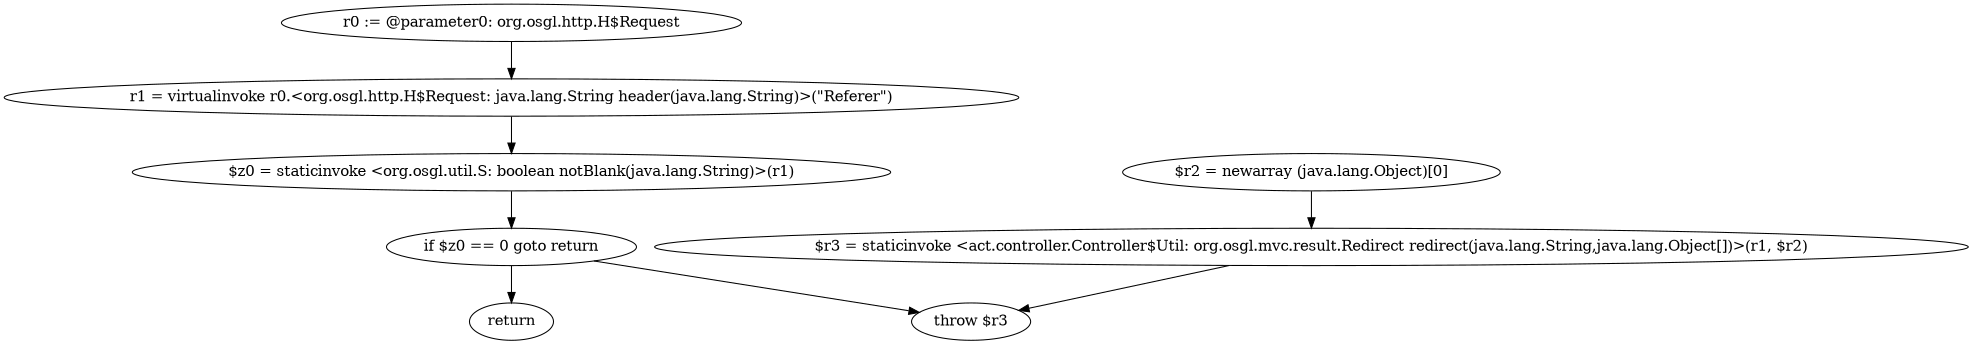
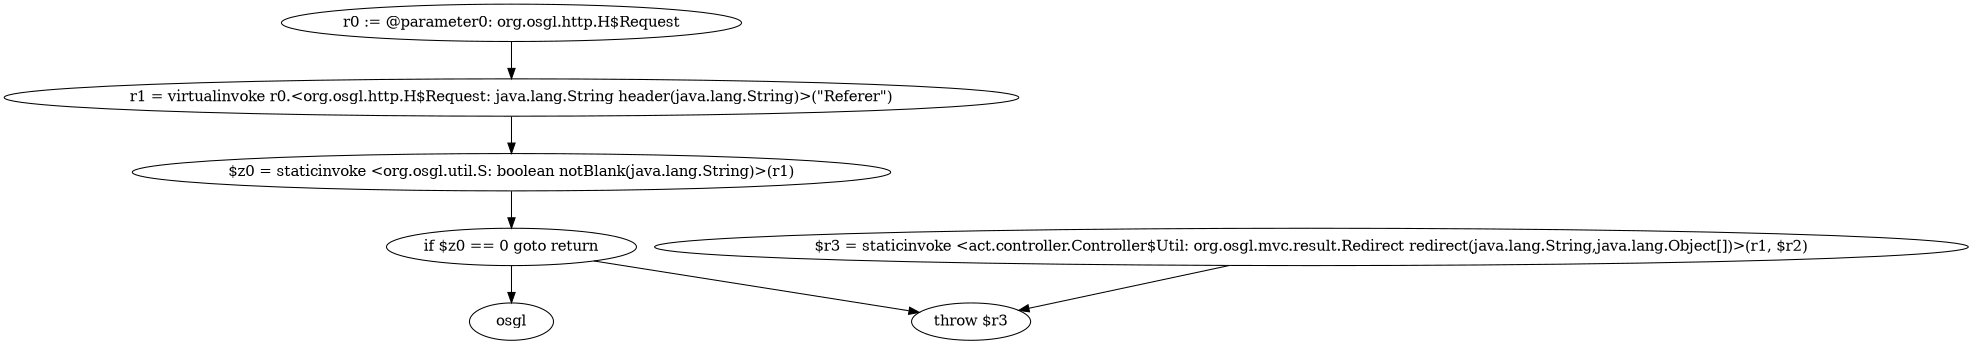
(1311, 172) -> none
(511, 322) -> (511, 322)
